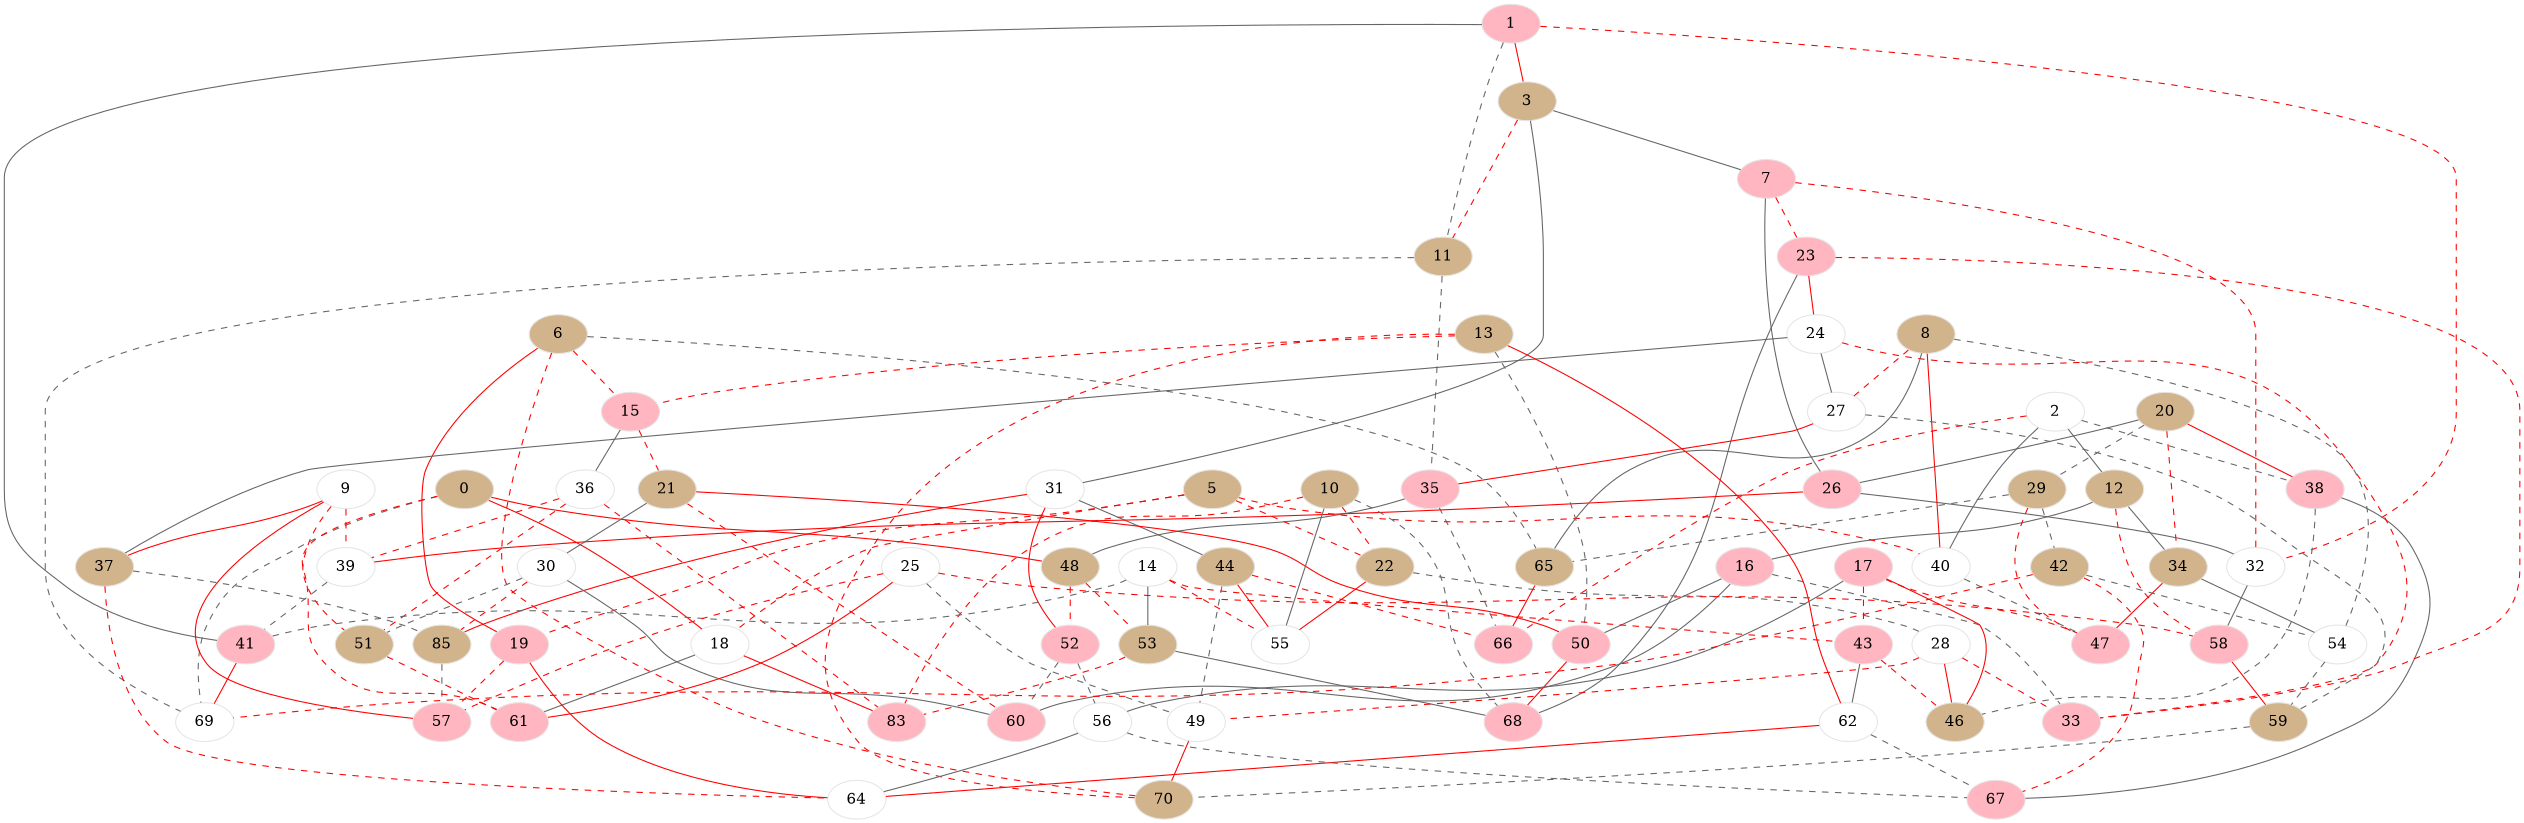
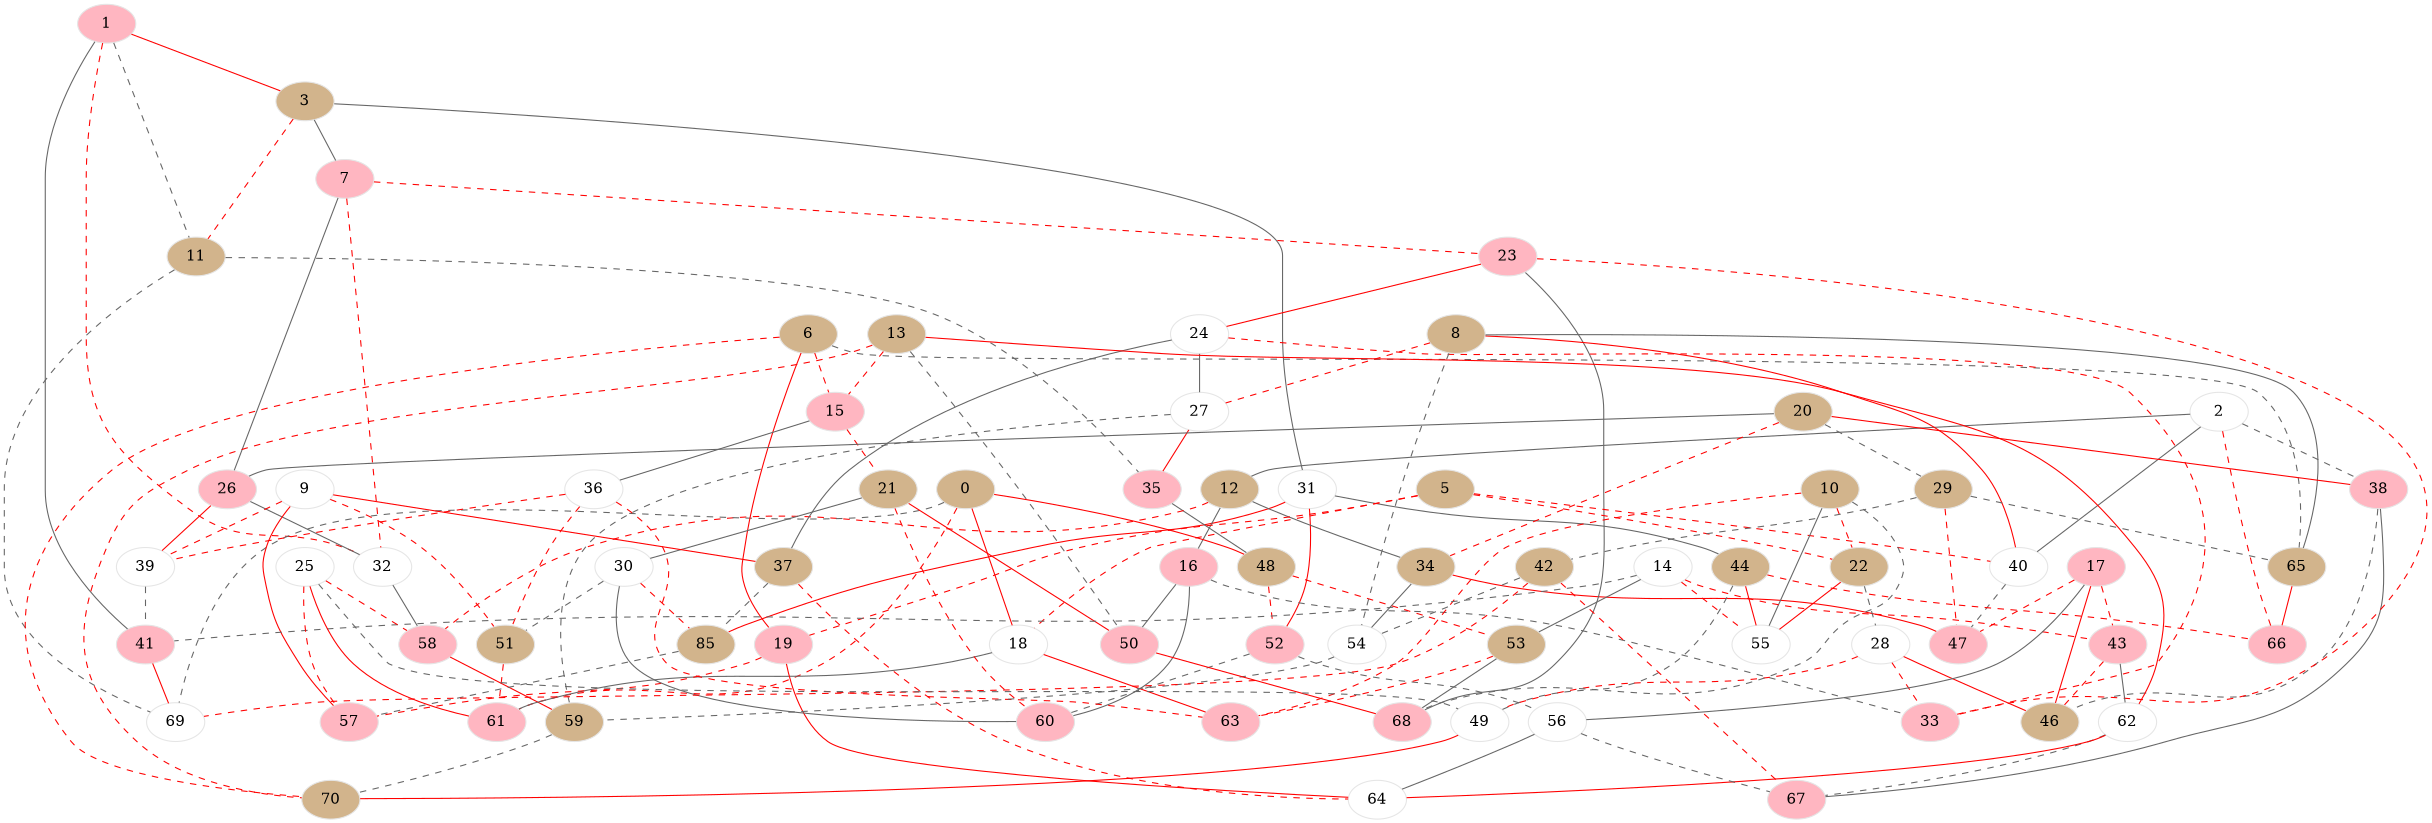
(1468, 566) -> none
(897, 722) -> (1231, 722)
